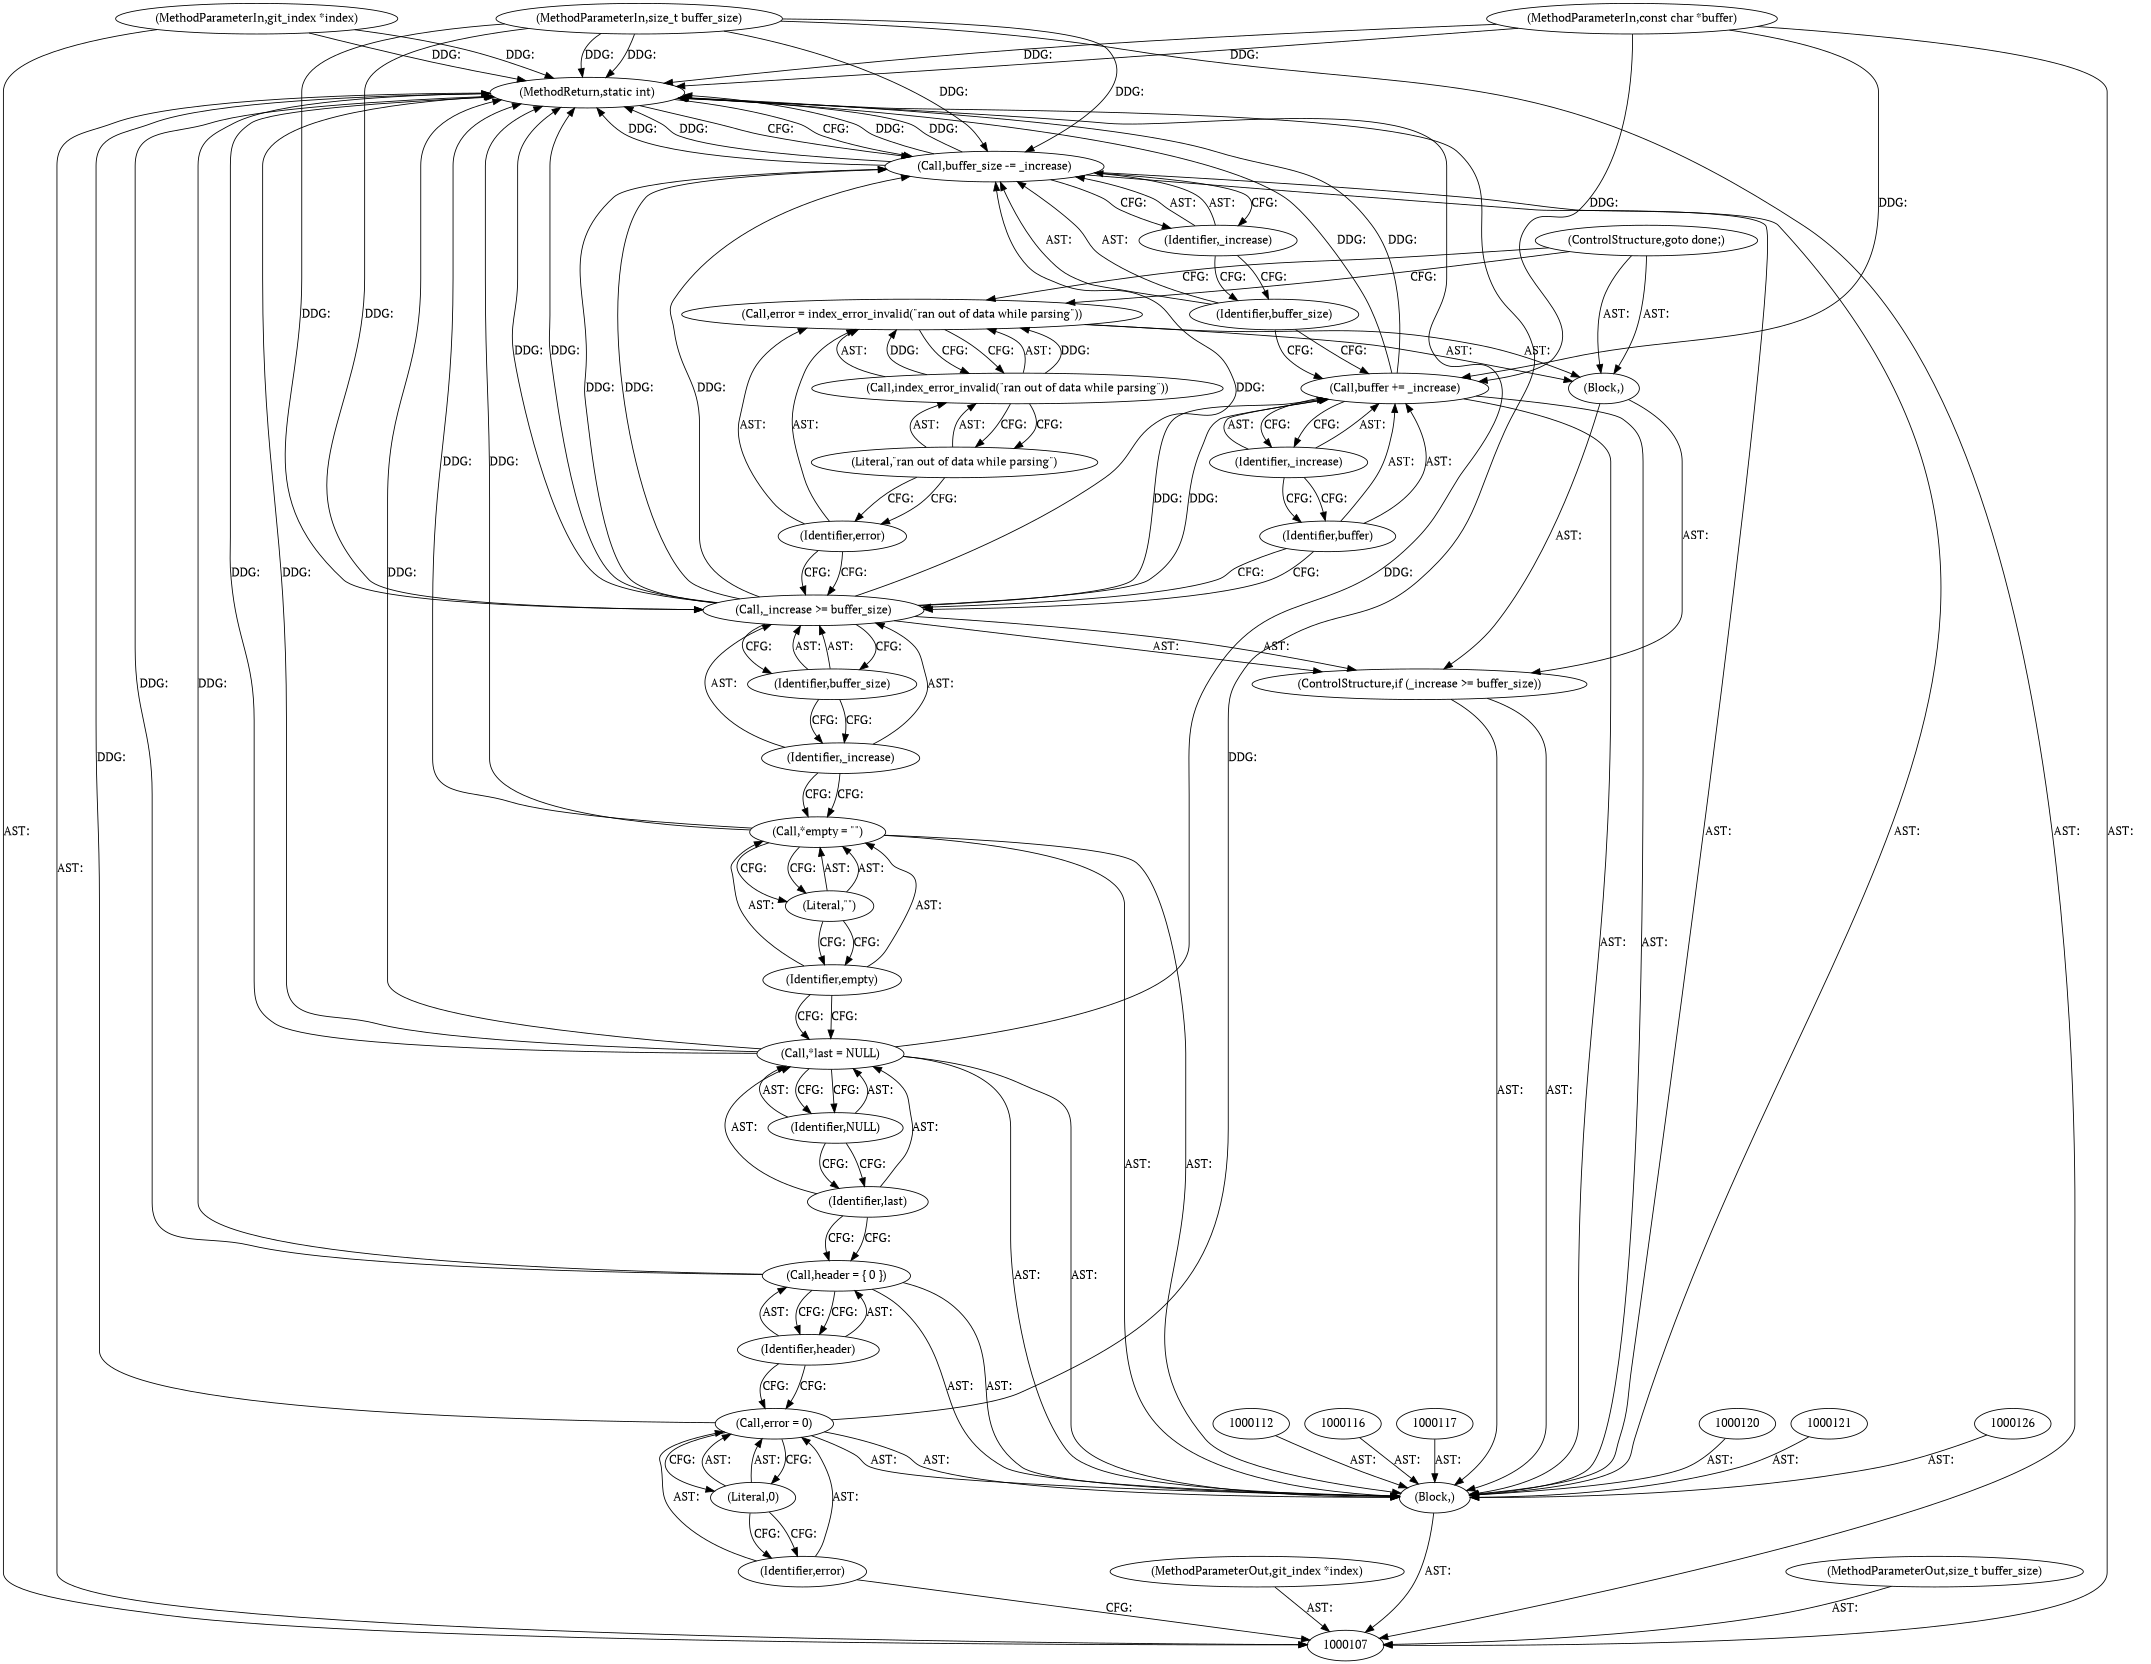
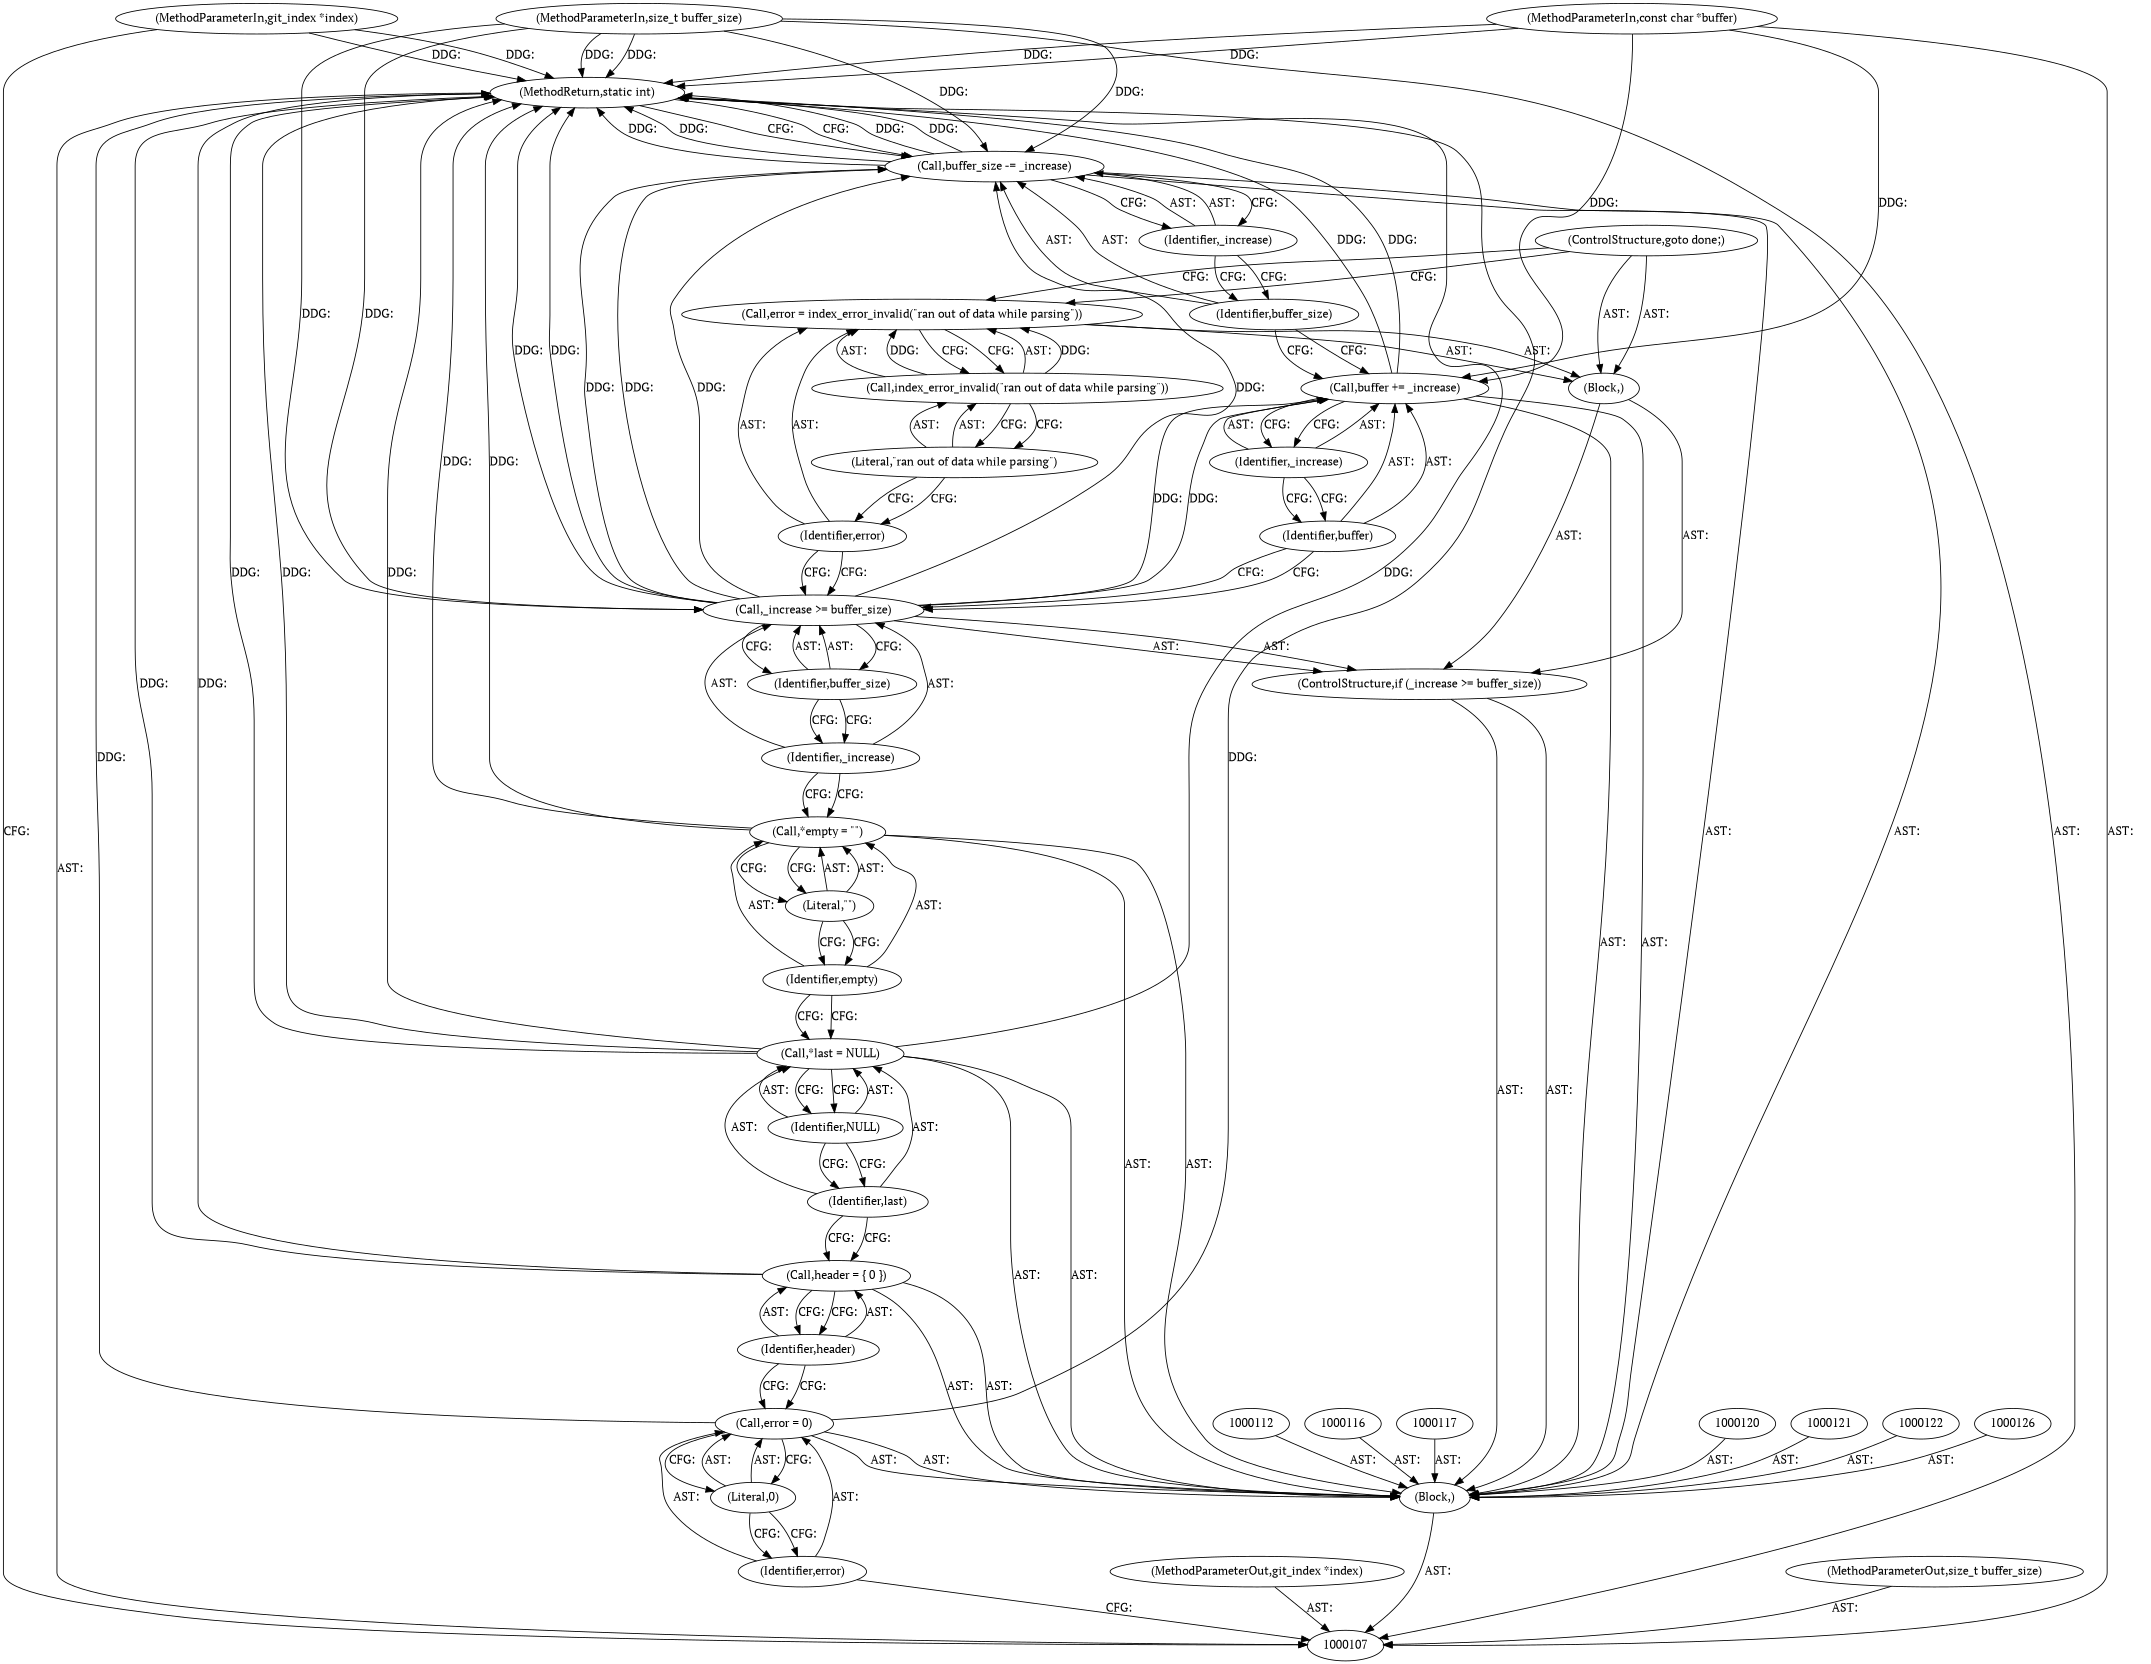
(18, 832) -> (18, 832)
none -> (1921, 1424)
